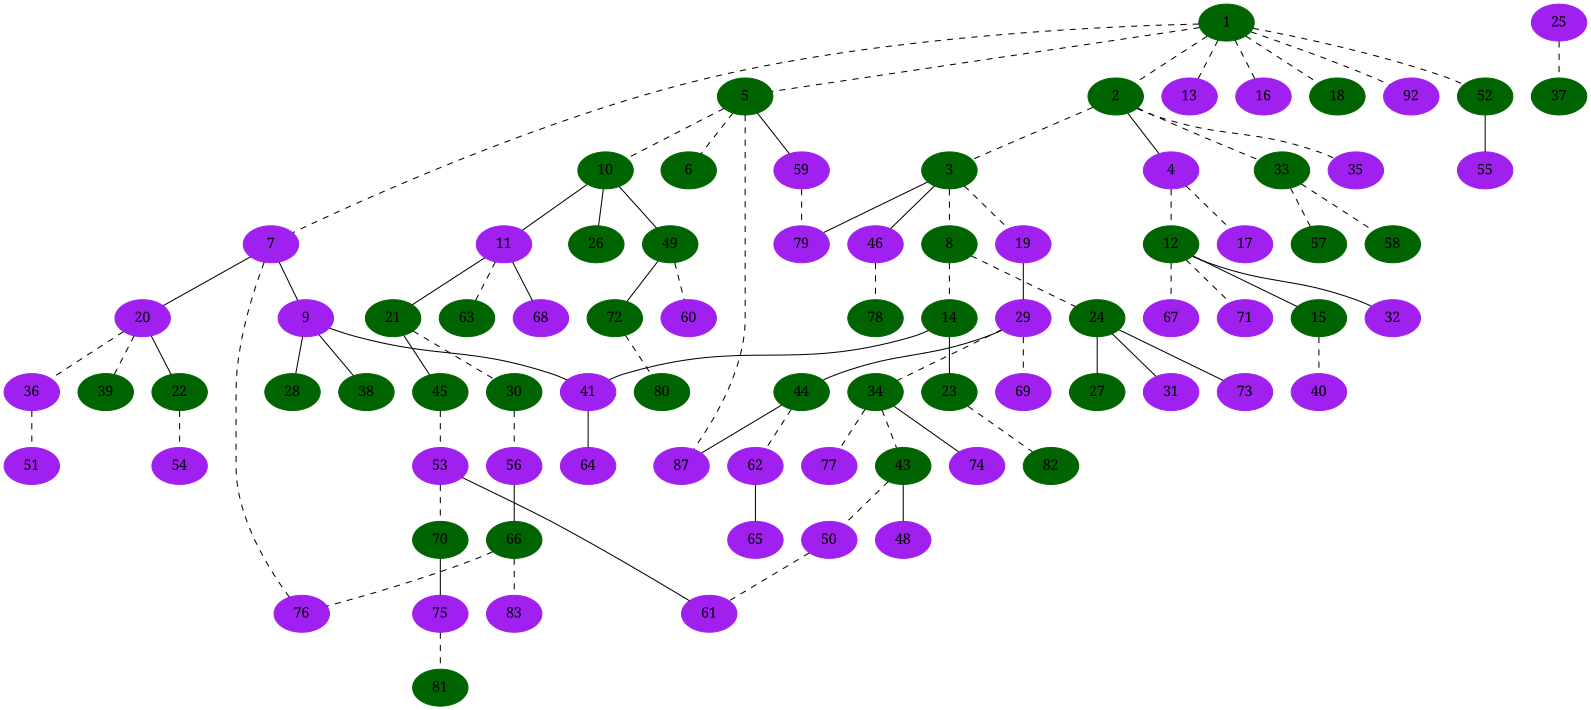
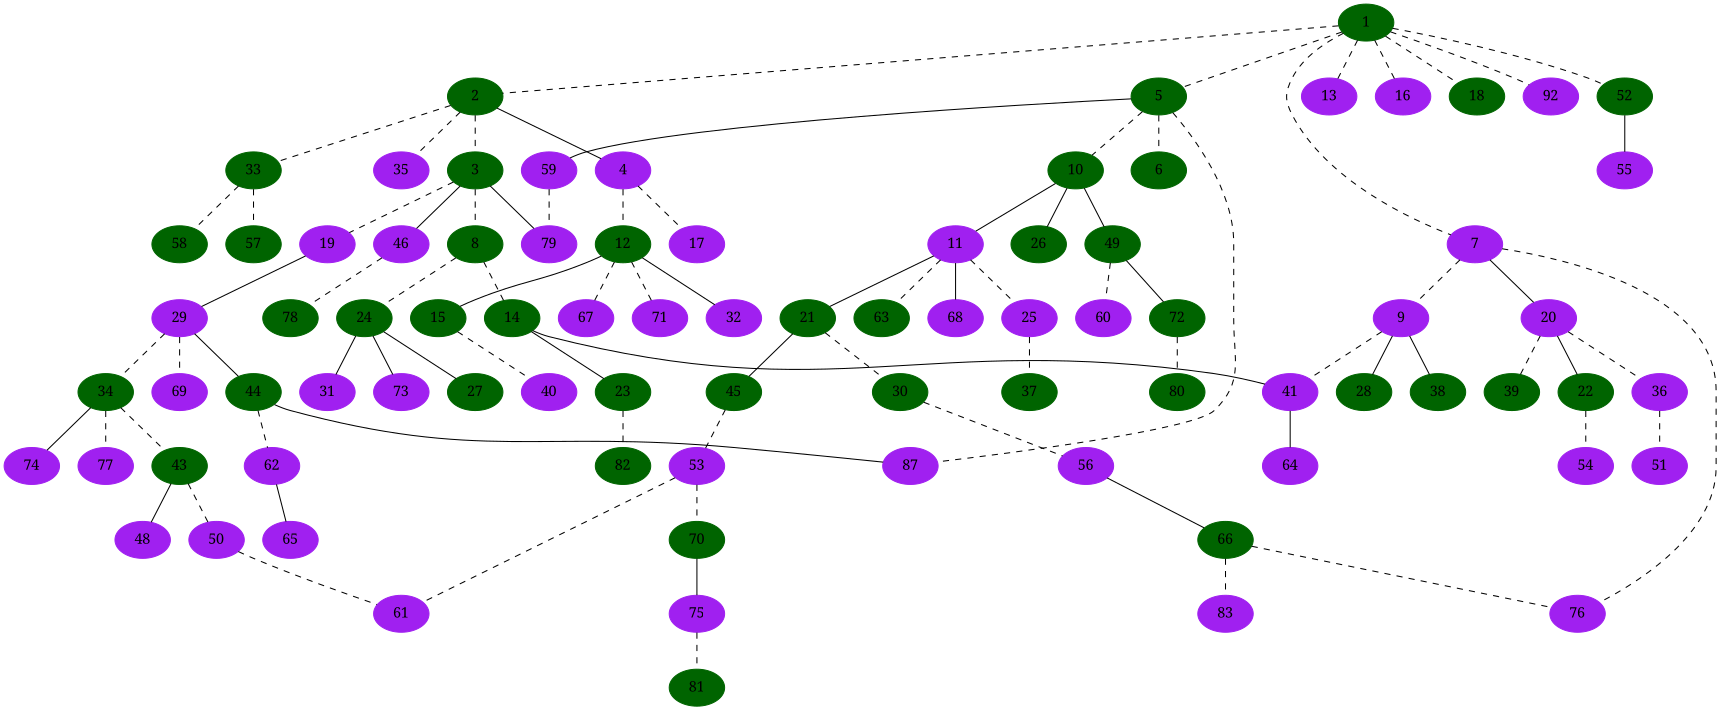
(288, 281) -> (1438, 281)
none -> (992, 281)
(431, 351) -> (1345, 355)
(578, 536) -> (549, 540)
